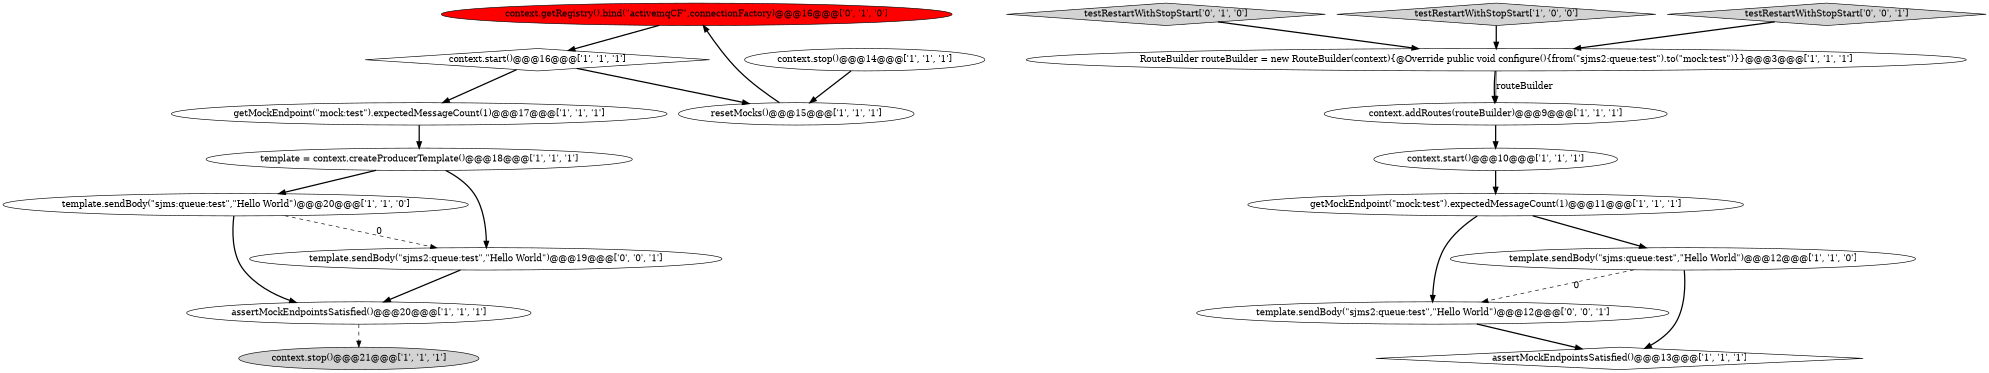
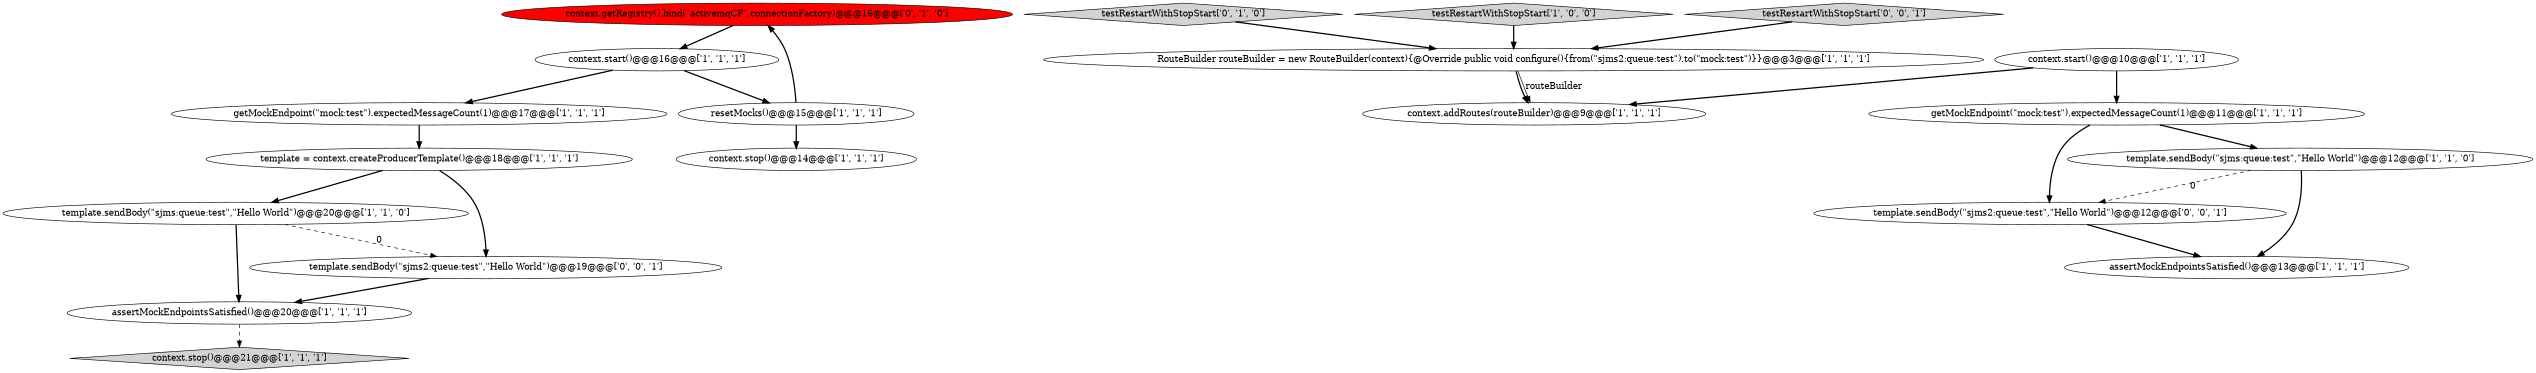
(537, 60) -> (657, 60)
(833, 85) -> (796, 134)
(1496, 134) -> (1835, 86)
(359, 358) -> (239, 358)
(1619, 358) -> (2237, 268)
